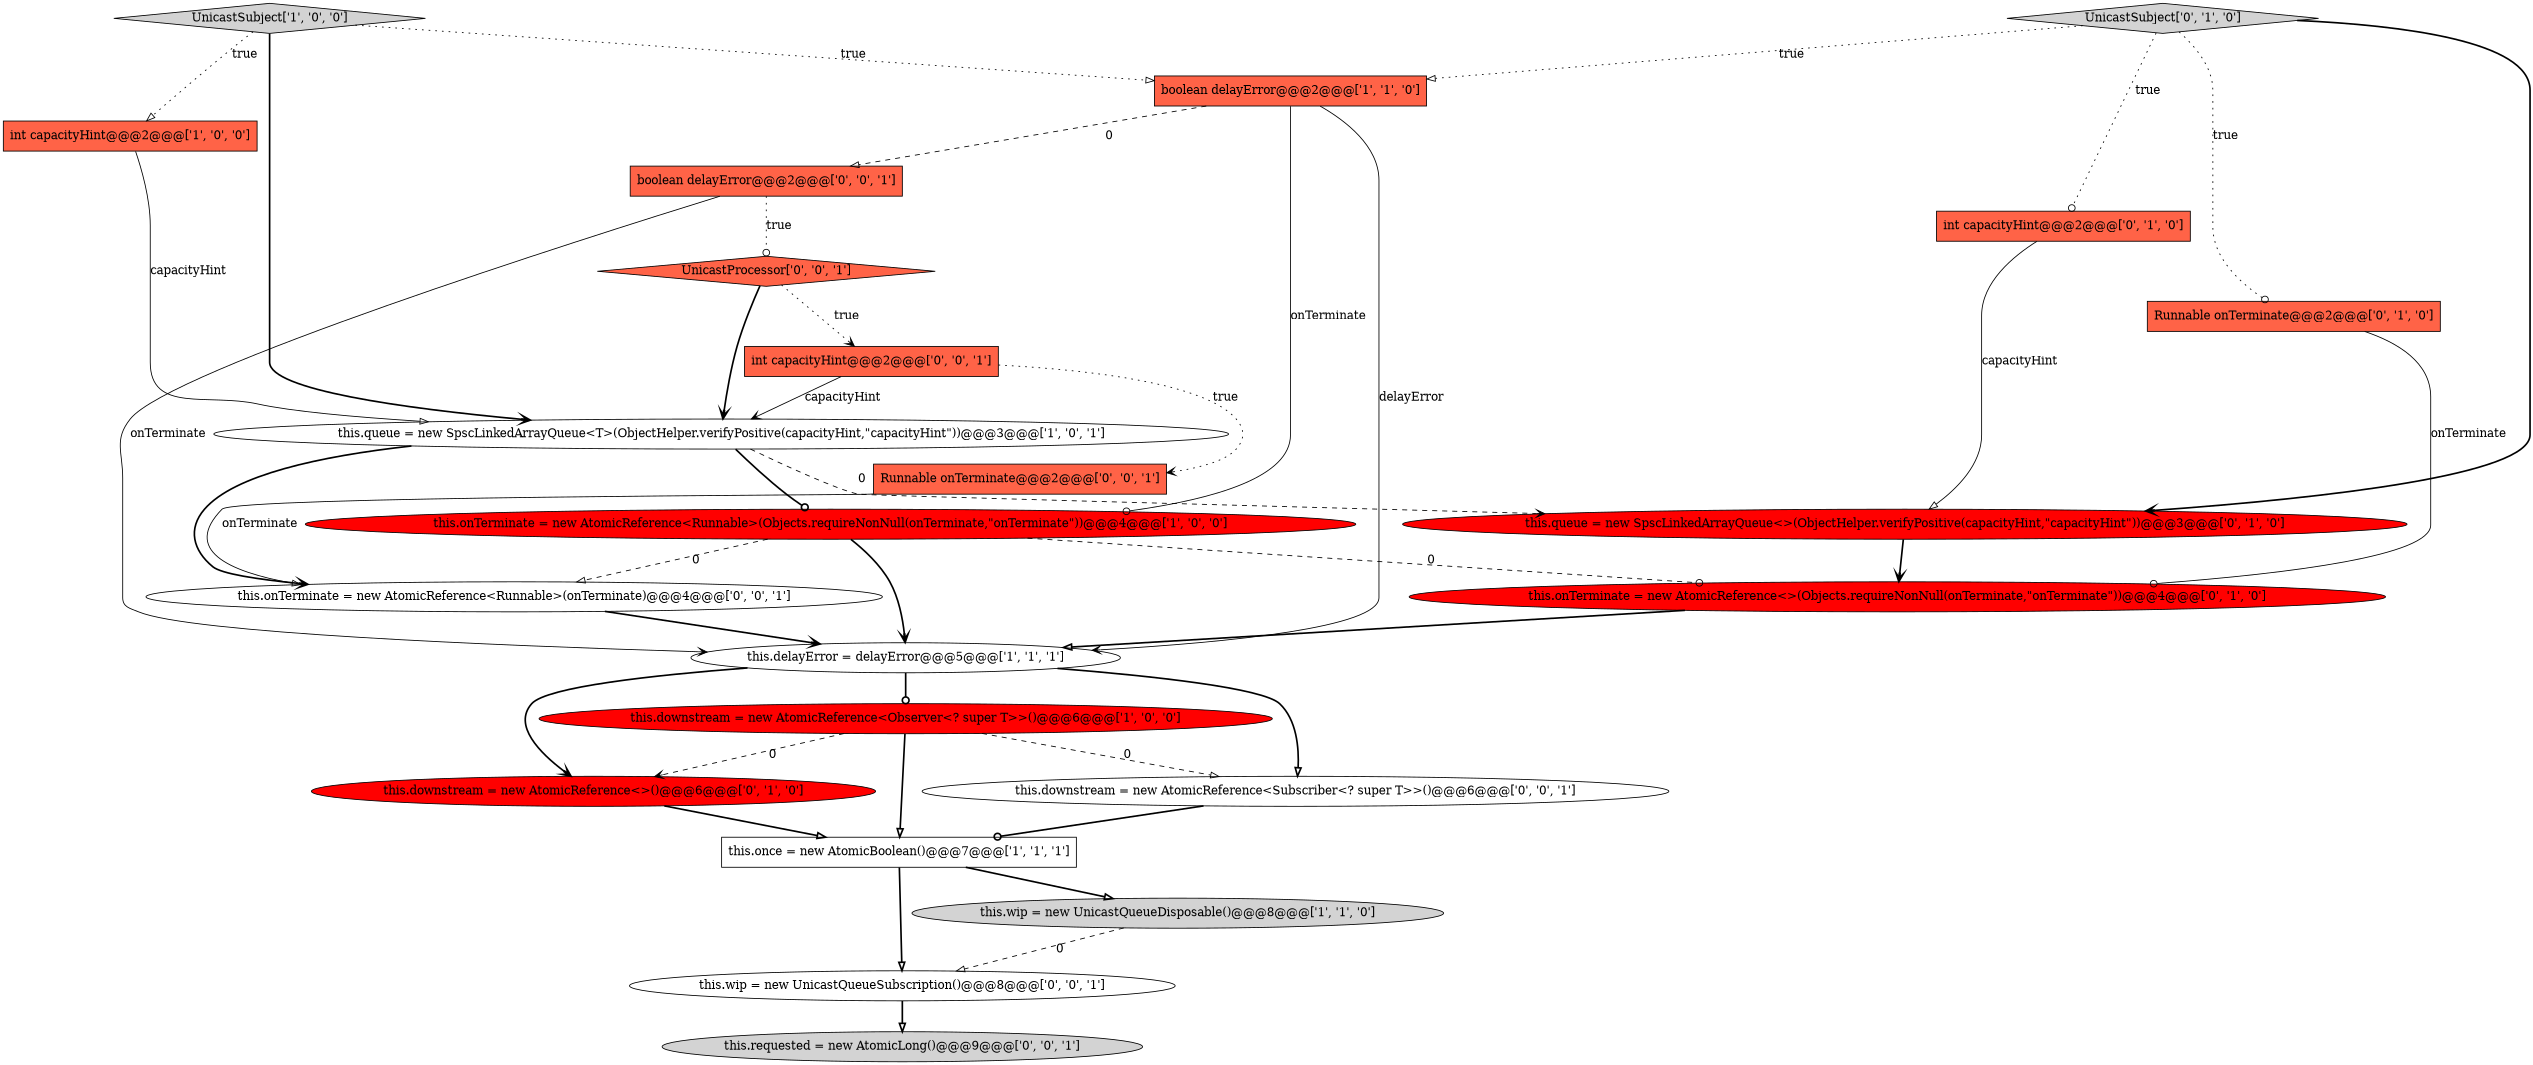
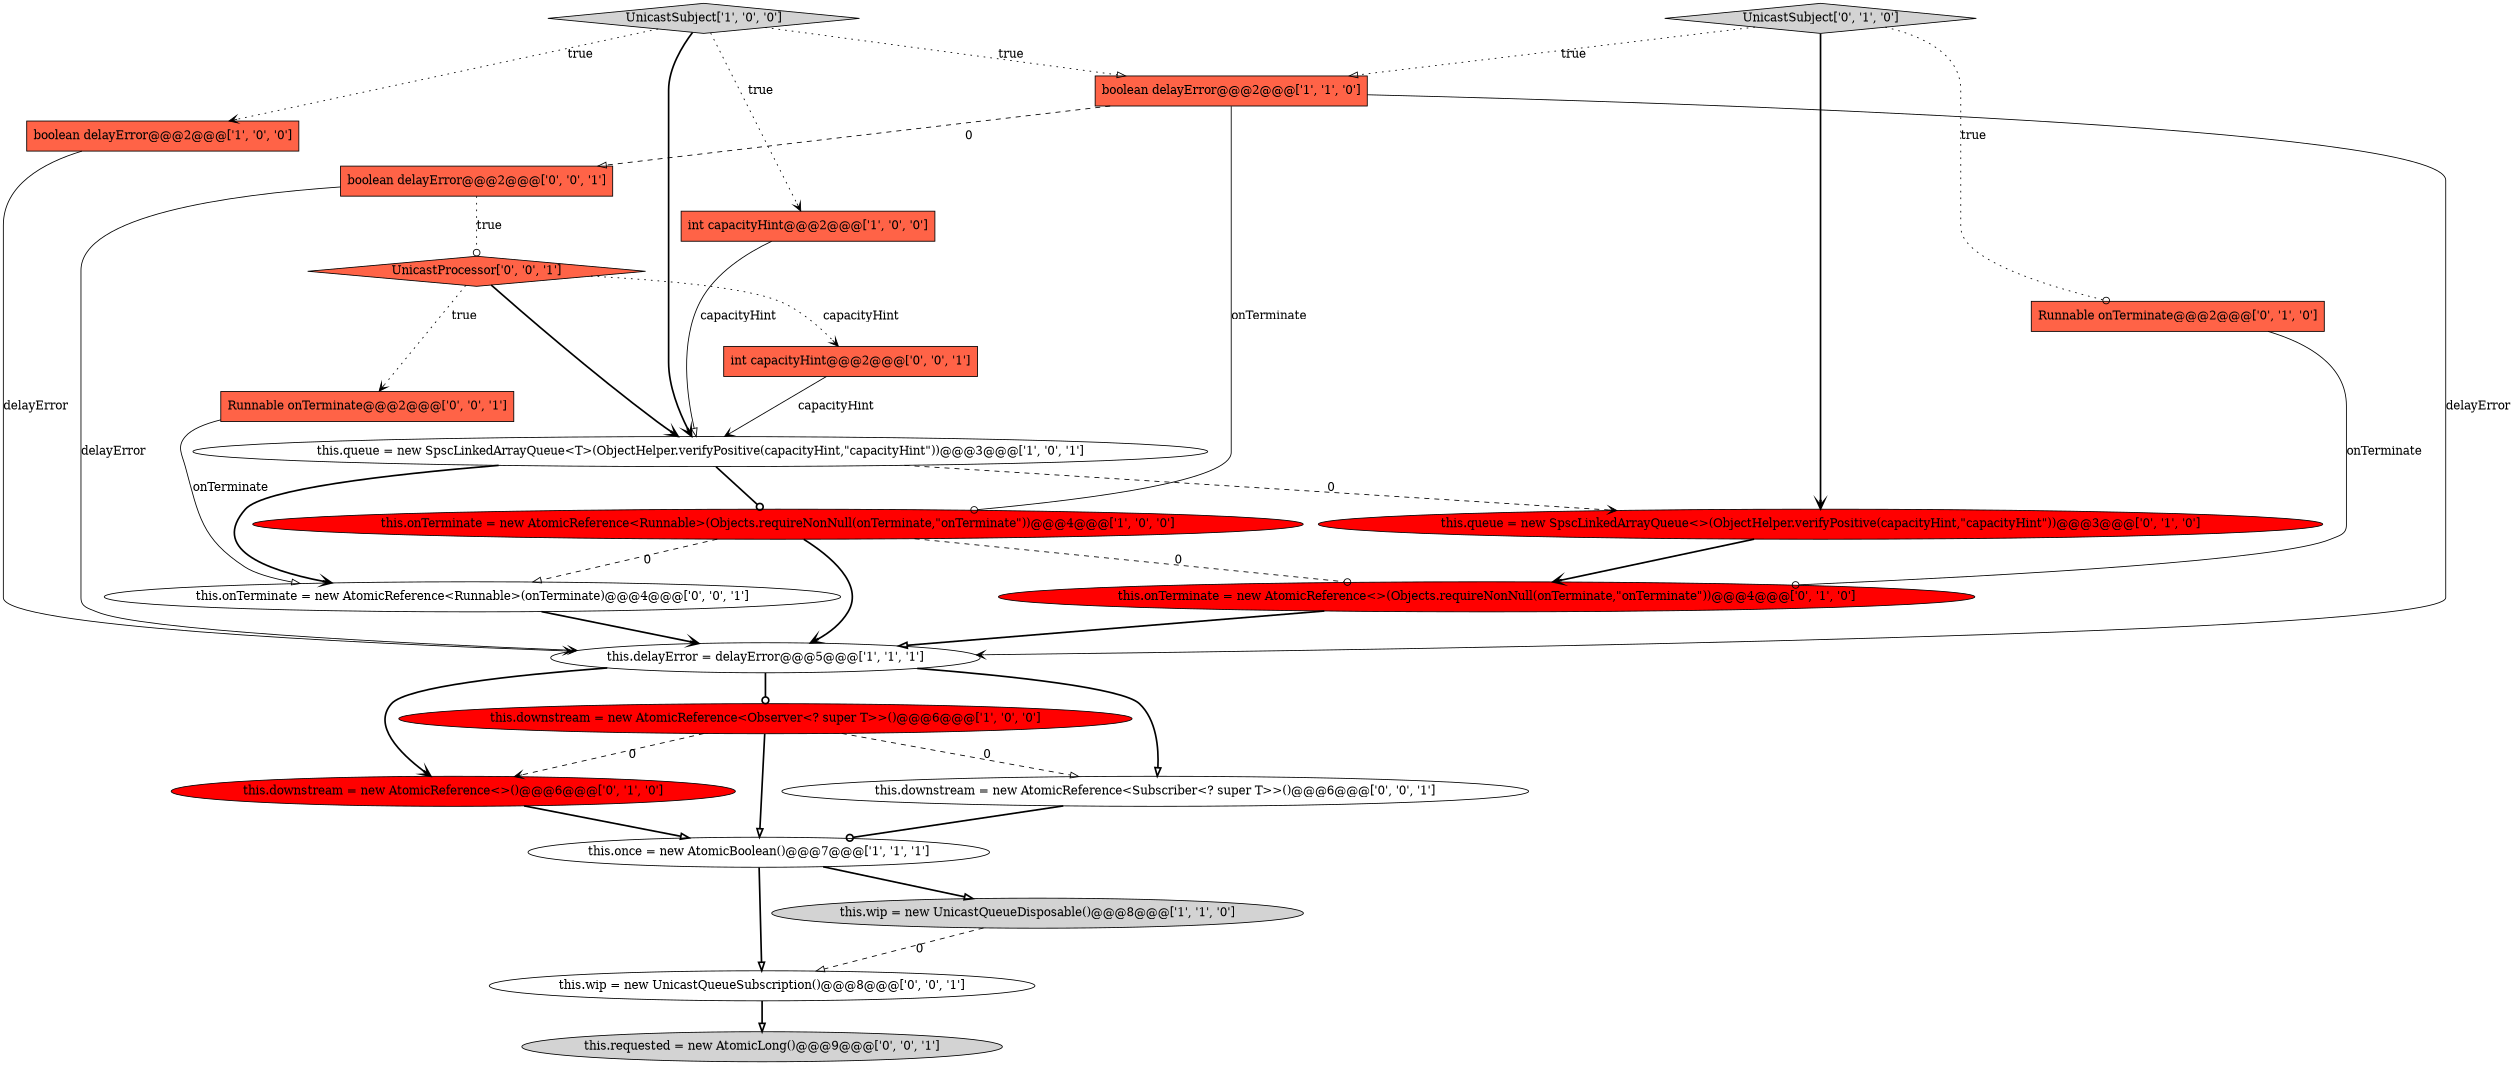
(203, 73) -> (754, 118)
none -> (163, 136)
(2063, 226) -> none
(847, 316) -> (861, 316)
(1170, 387) -> (425, 335)
(168, 434) -> (114, 452)
(899, 852) -> (759, 852)
